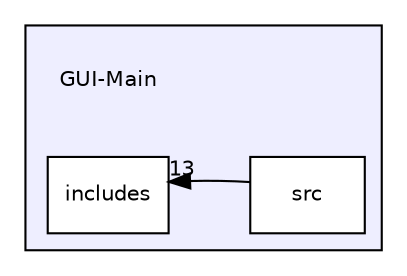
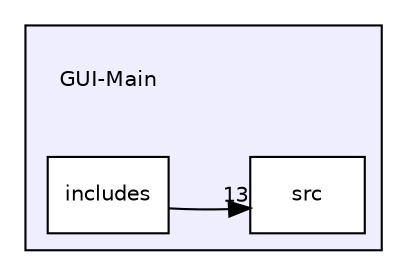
(220, 181) -> (199, 209)
